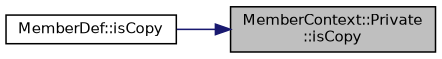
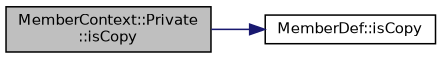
(196, 29) -> (230, 29)
